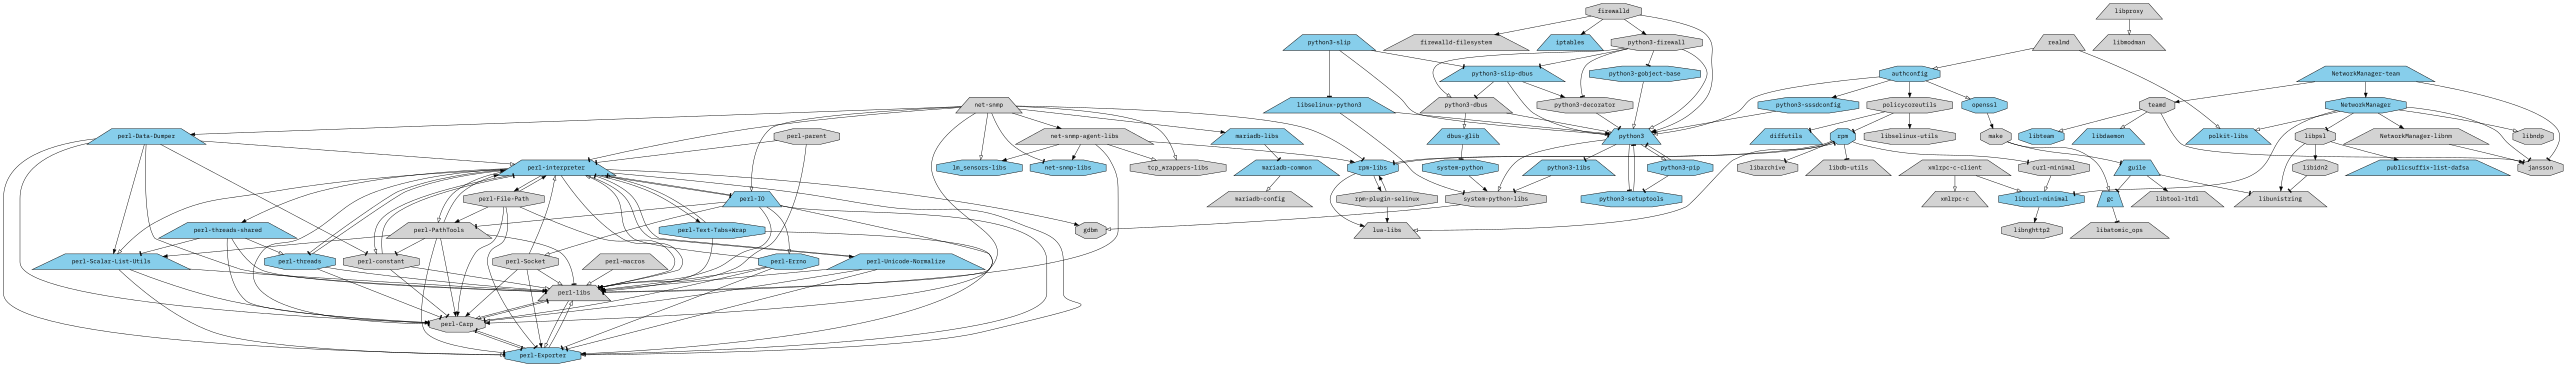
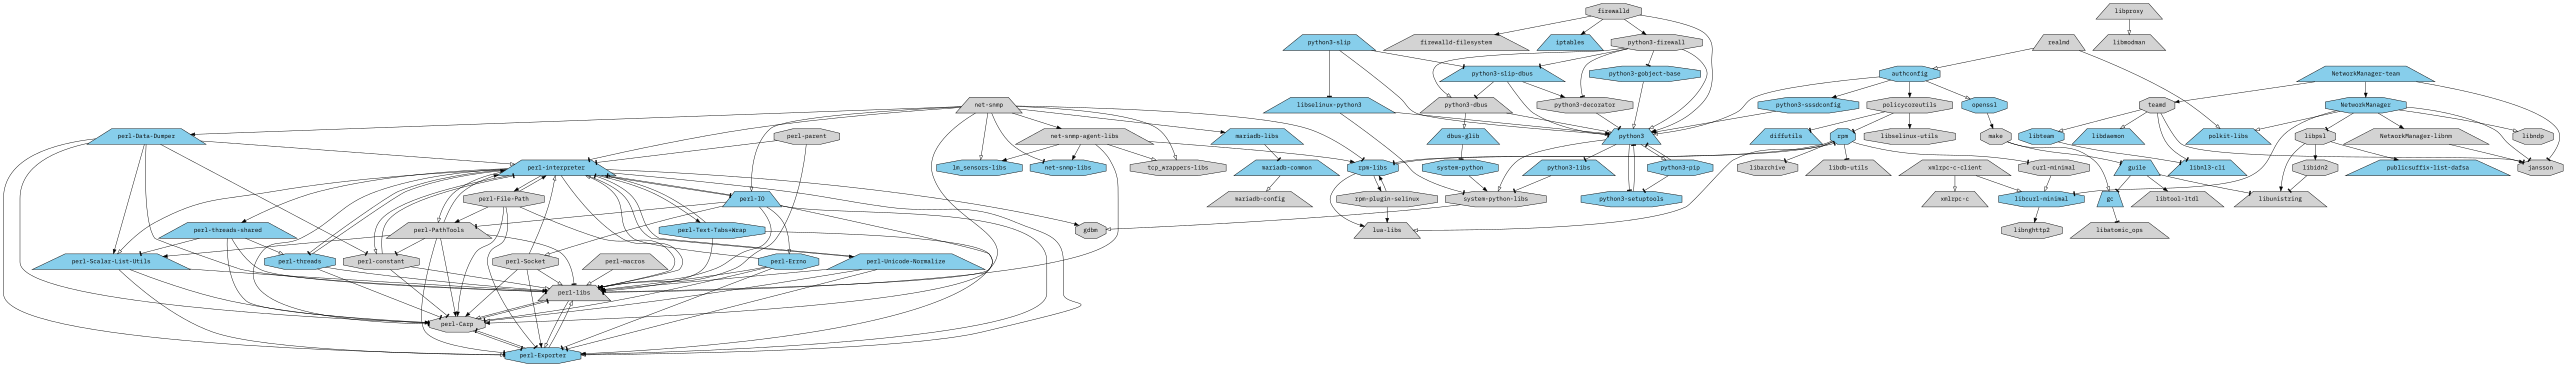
none -> (2208, 168)
